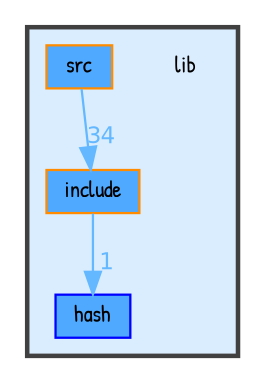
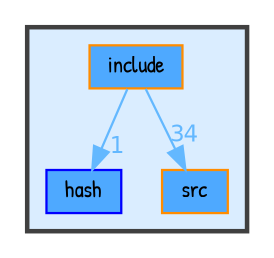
(186, 67) -> none
(85, 118) -> (160, 119)
